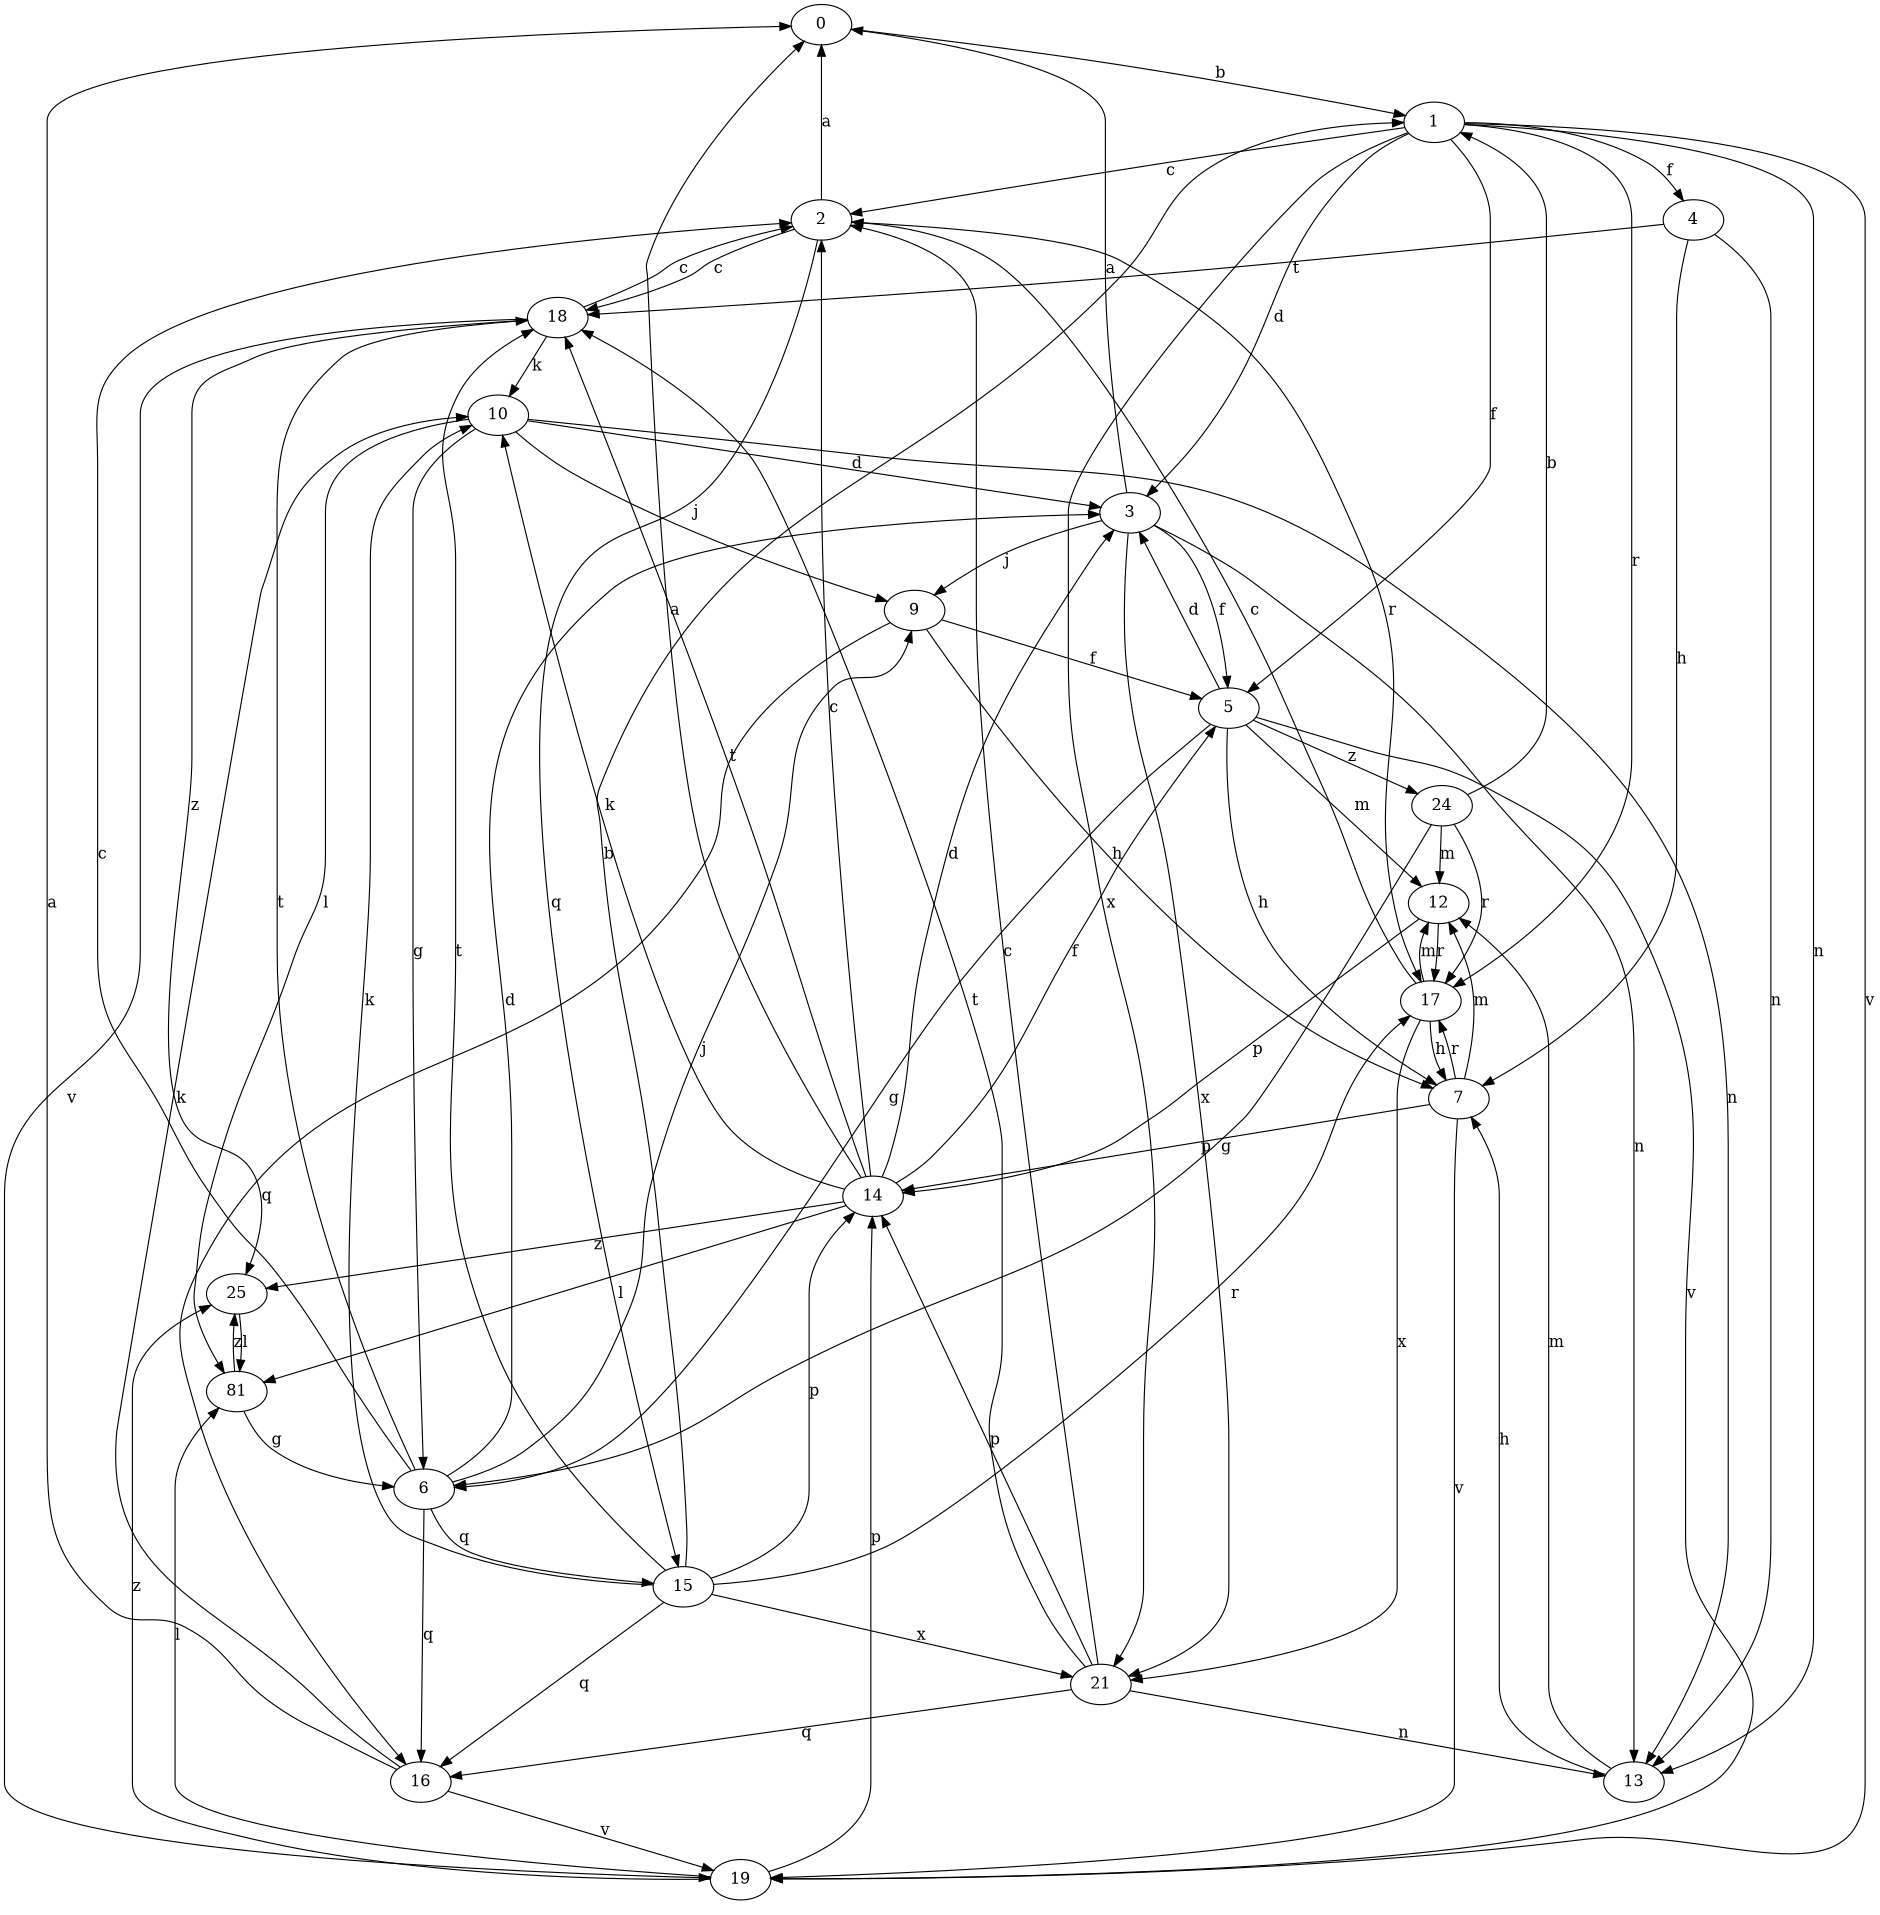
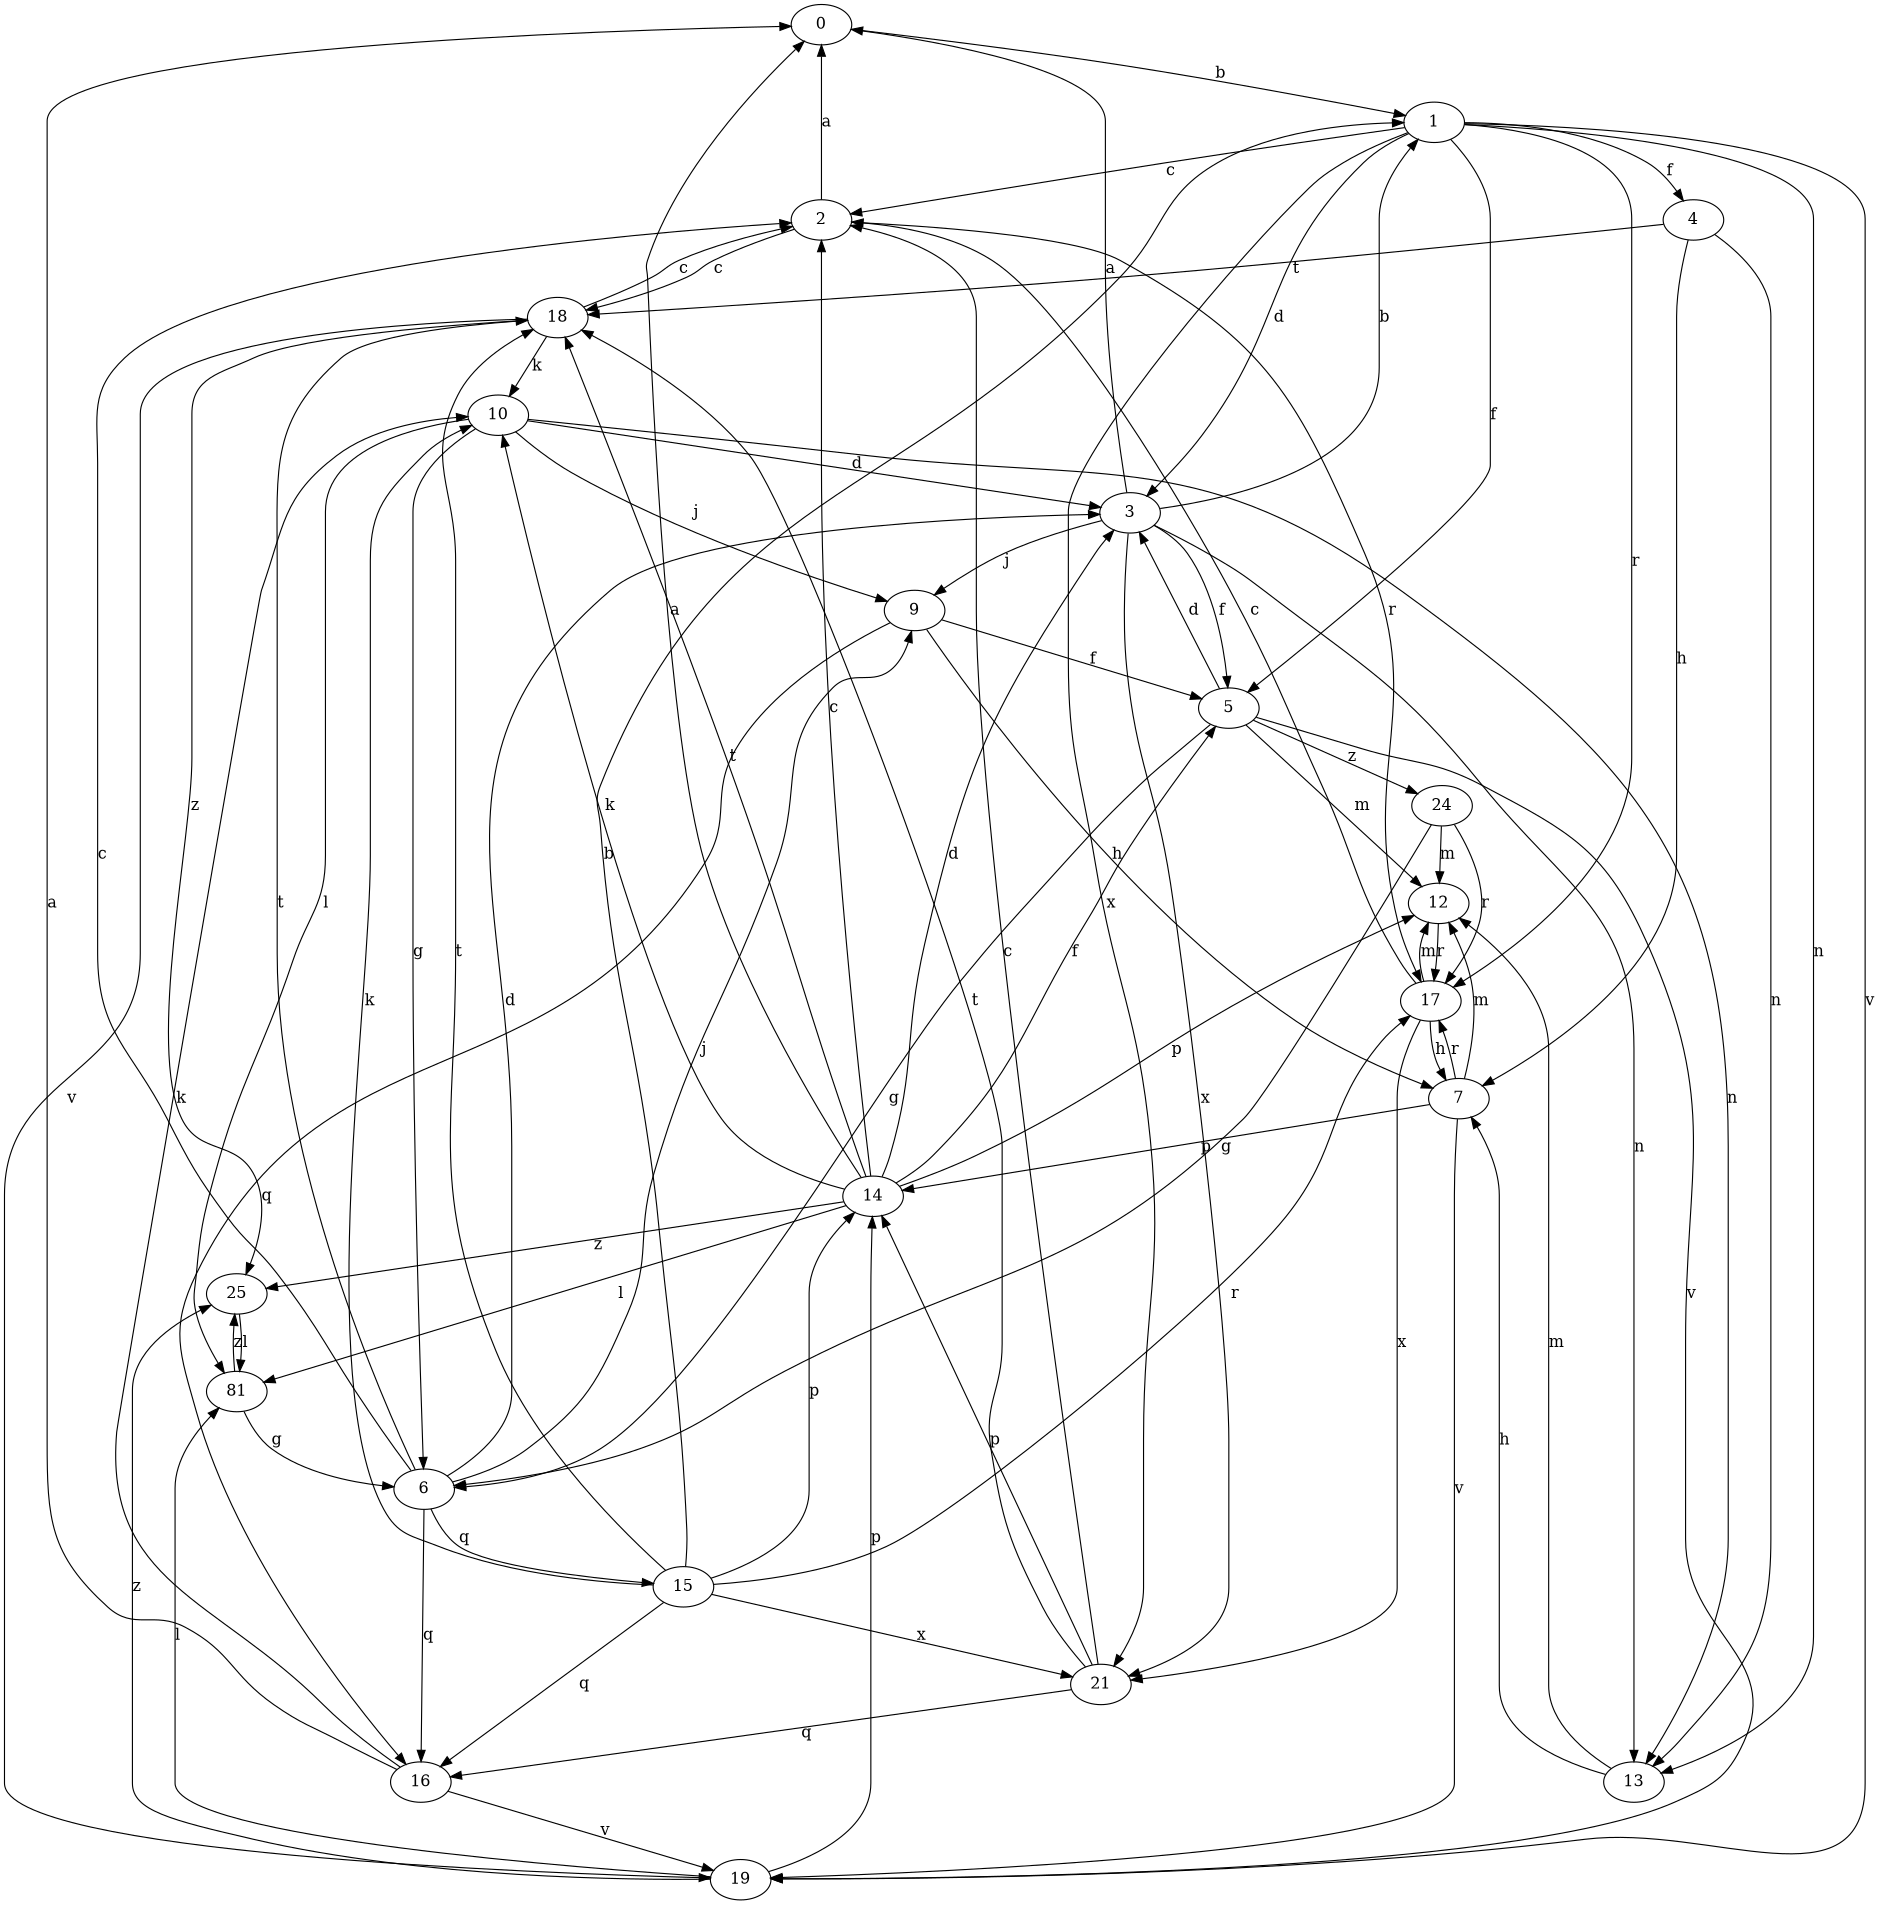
(1546, 466) -> (1374, 394)
(545, 851) -> none
(1267, 937) -> none
(1185, 1094) -> (1152, 1055)
(1362, 1732) -> none
